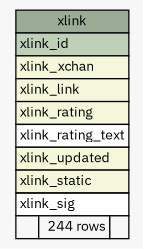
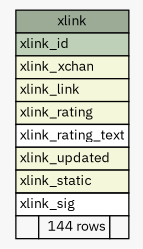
(77, 227) -> (77, 227)
